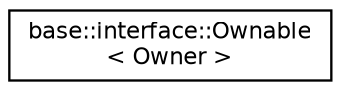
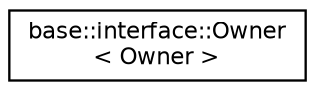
(170, 46) -> (158, 46)
